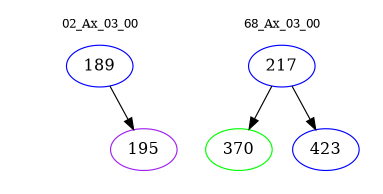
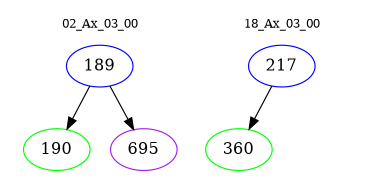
(282, 25) -> (282, 25)
none -> (57, 150)
(144, 150) -> (144, 150)
(239, 150) -> (239, 150)
(326, 150) -> none
